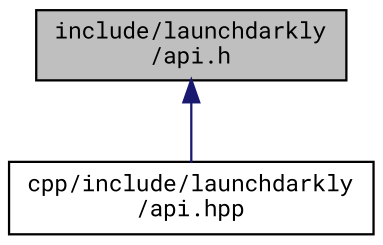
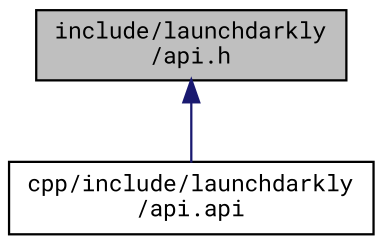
(191, 198) -> (191, 198)
